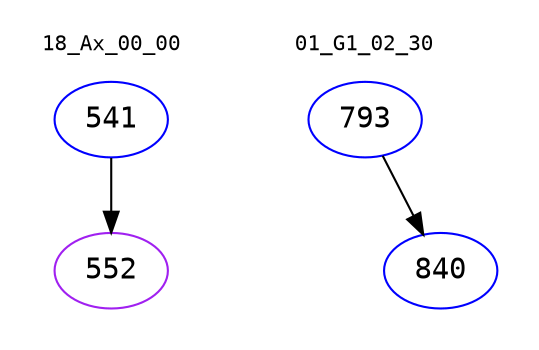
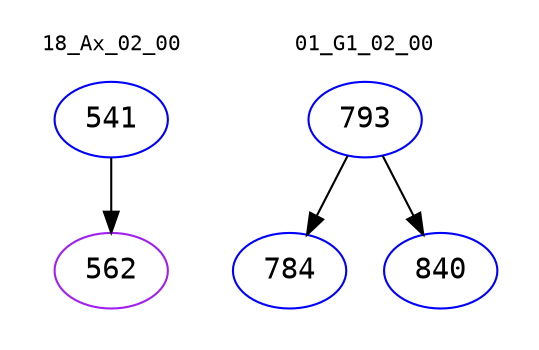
(112, 45) -> (112, 45)
(365, 45) -> (365, 45)
(111, 271) -> (111, 271)
none -> (290, 271)
